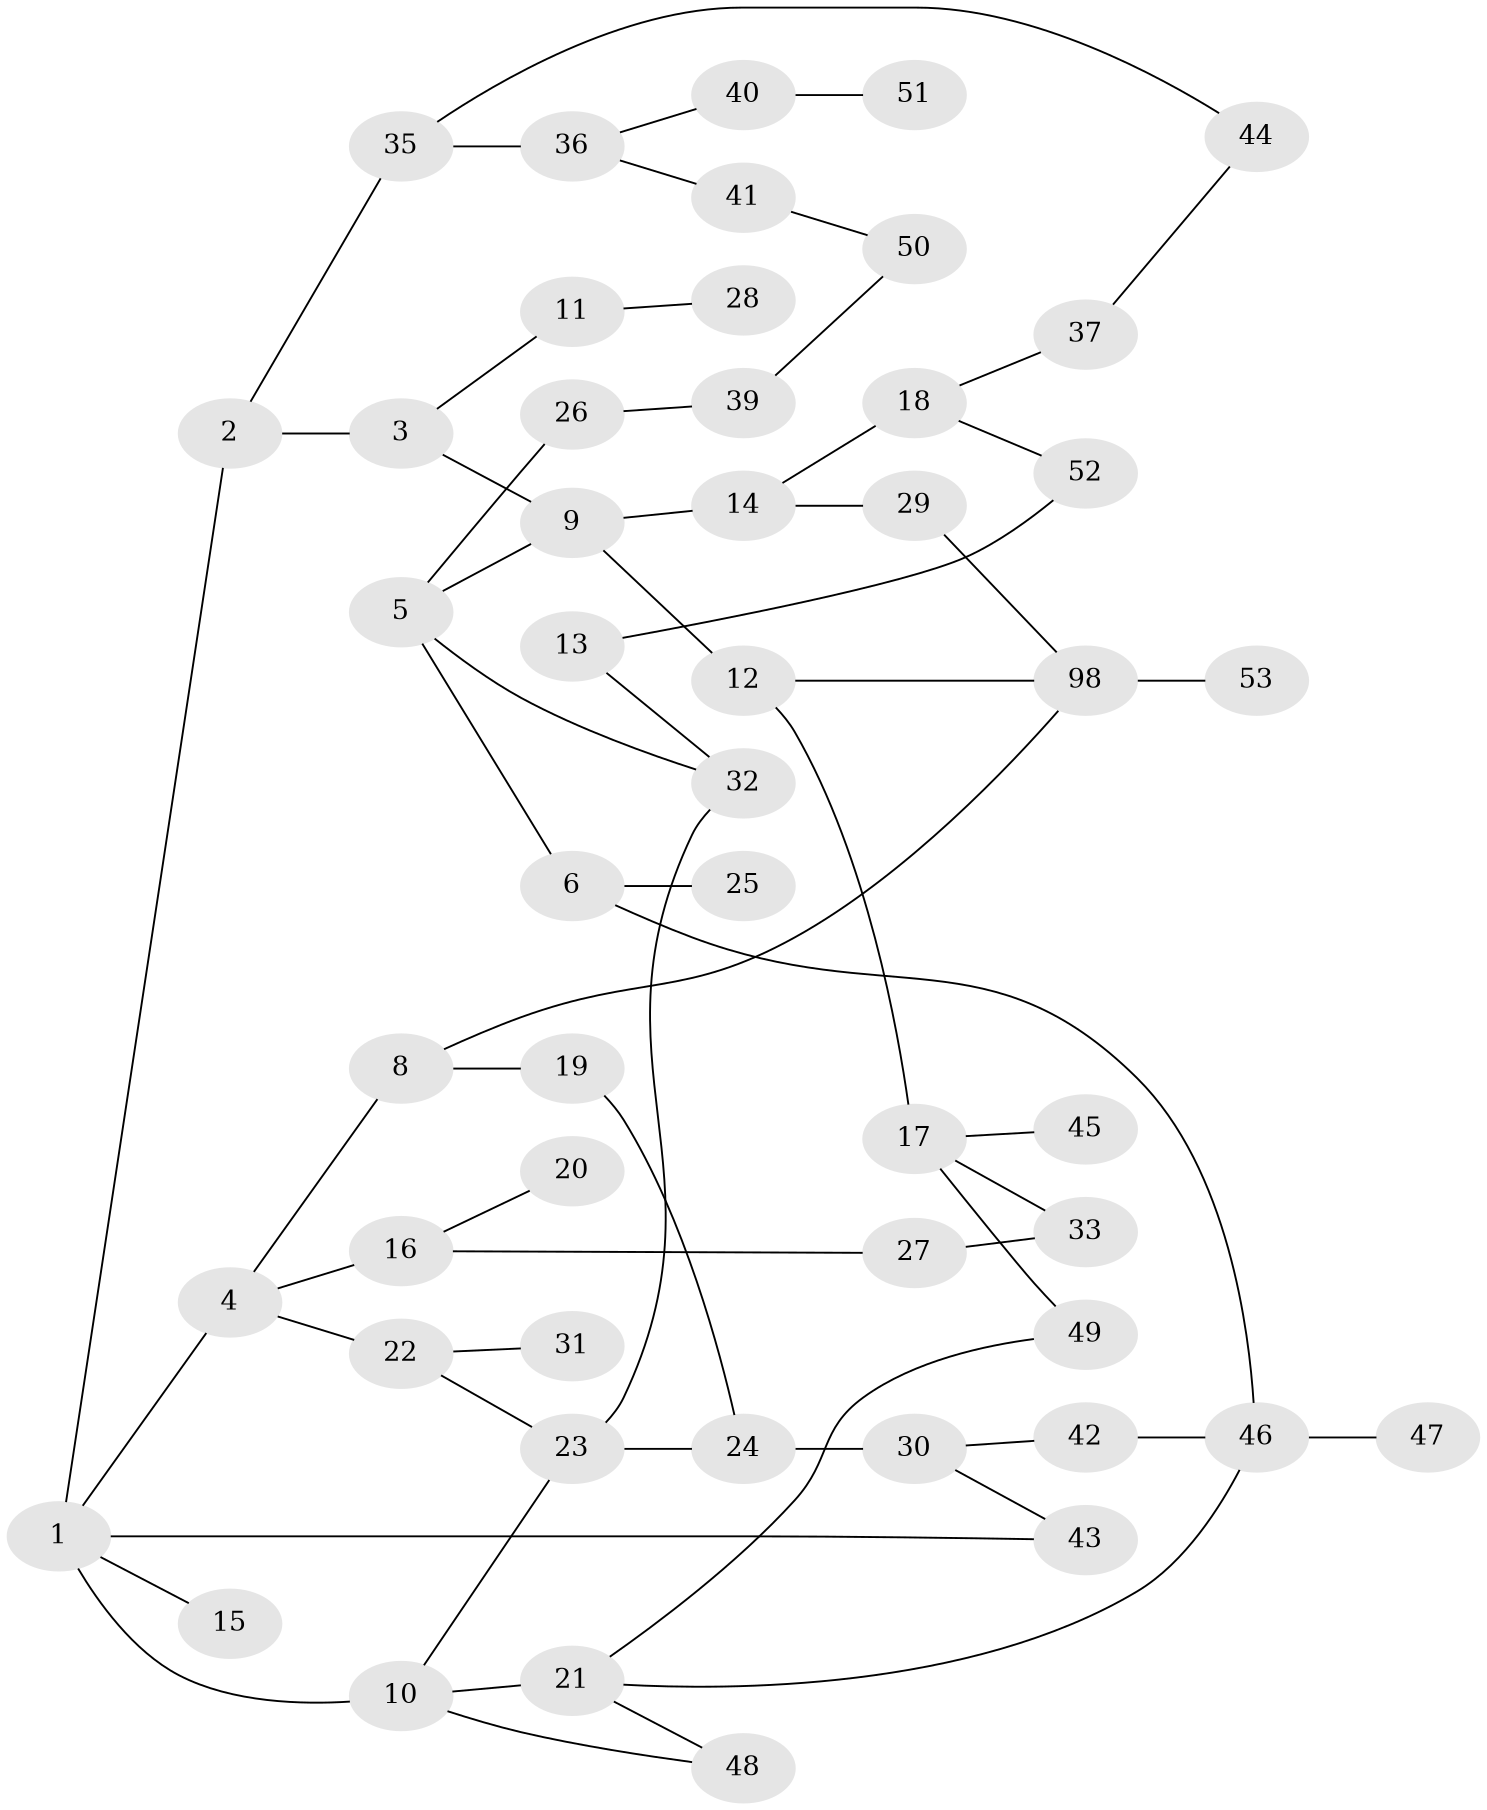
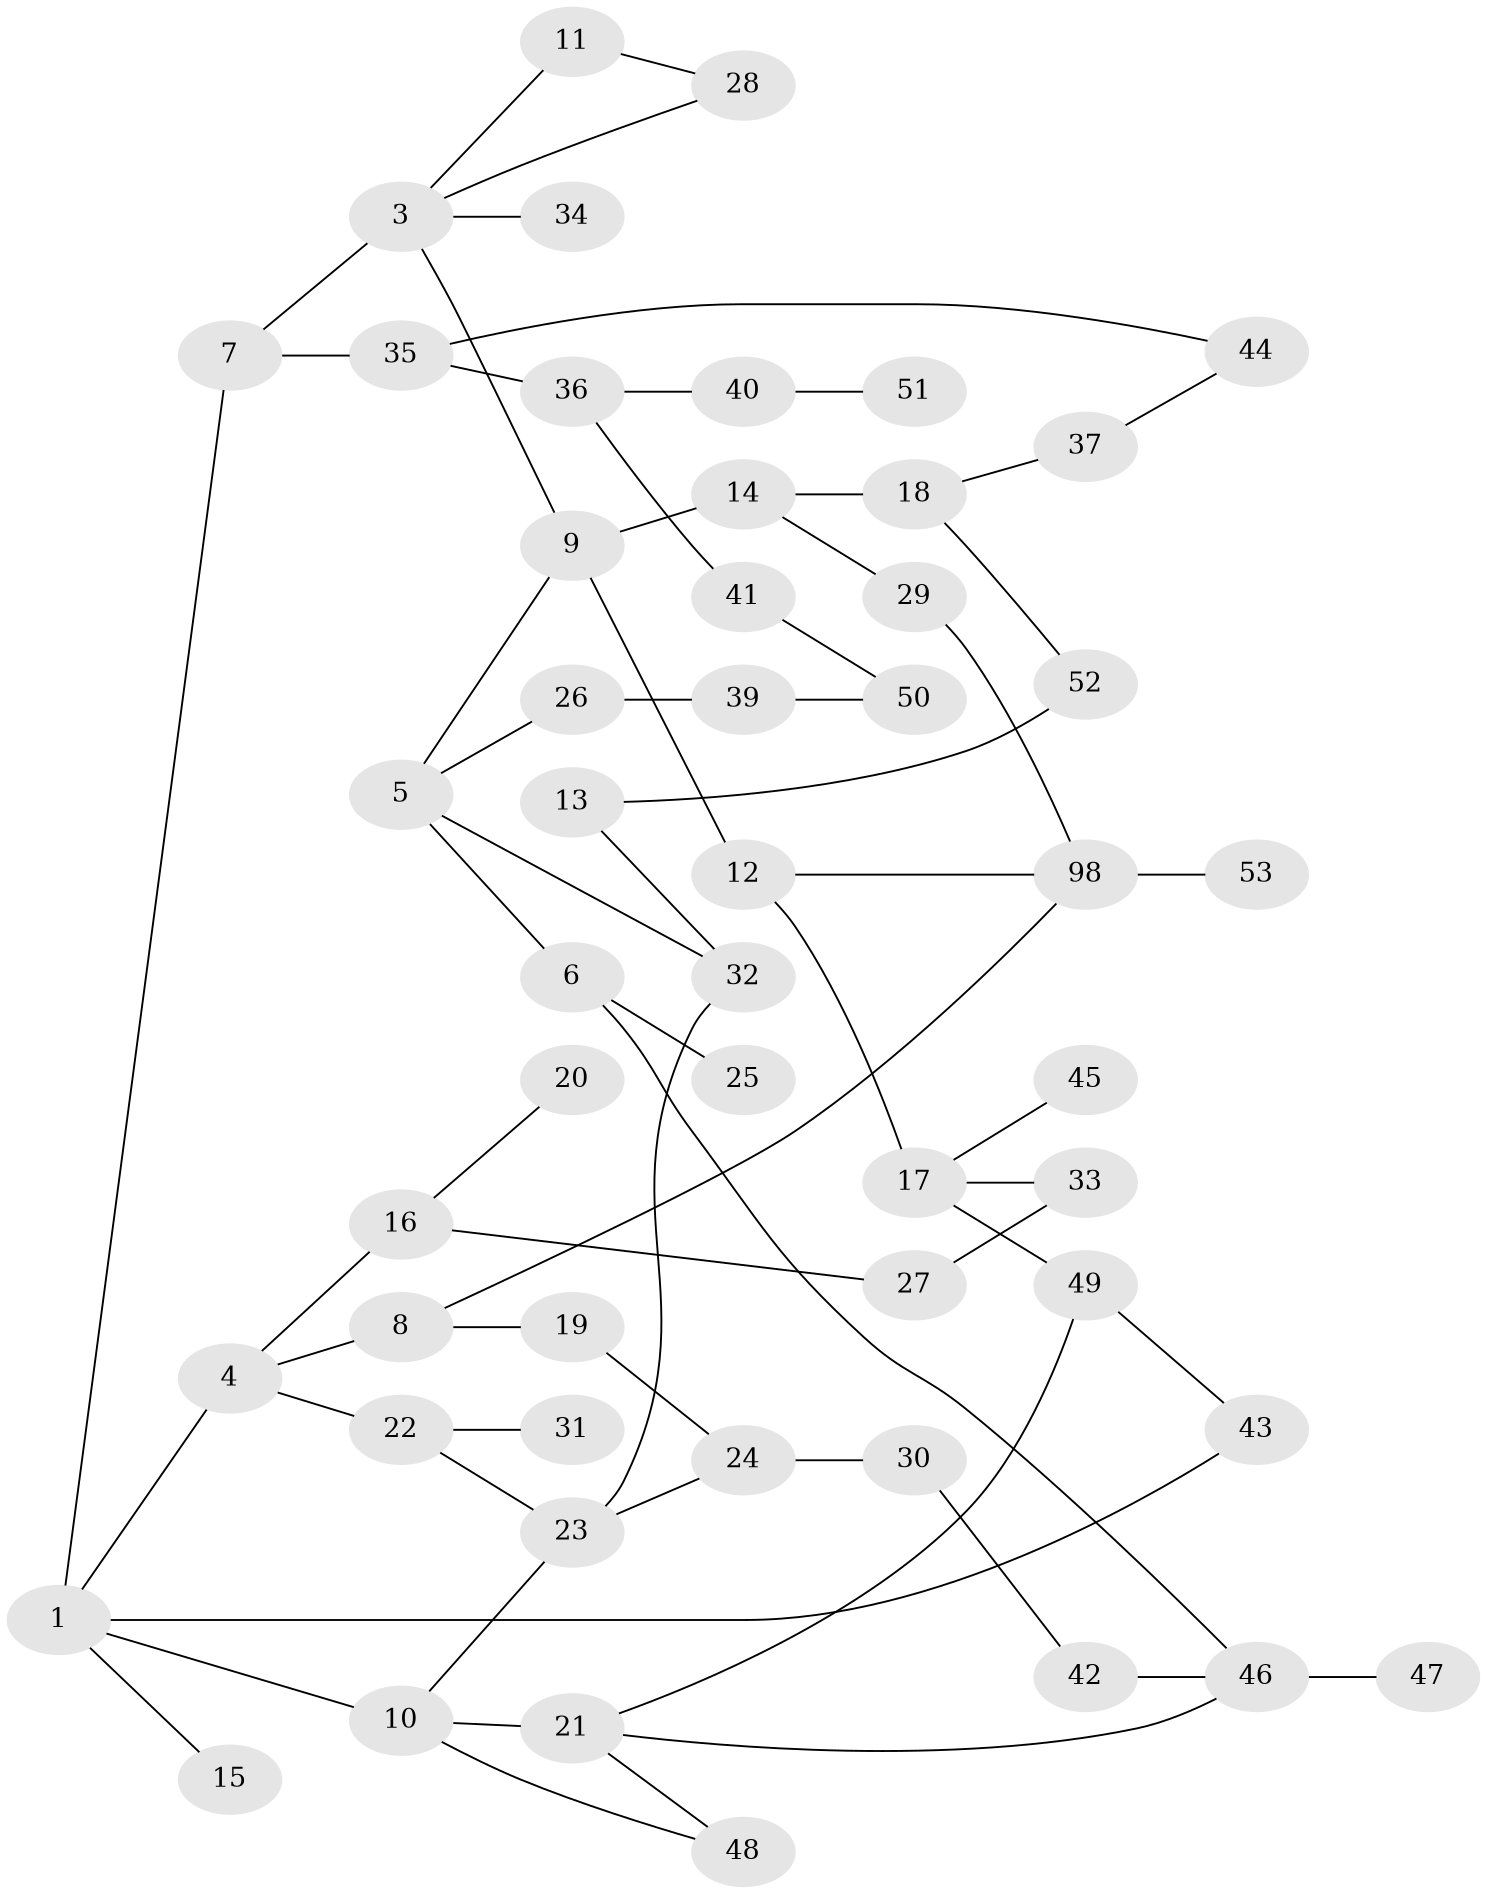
none -> (570, 147)
none -> (572, 217)
(230, 434) -> (230, 356)
(1000, 1495) -> (1171, 1357)
